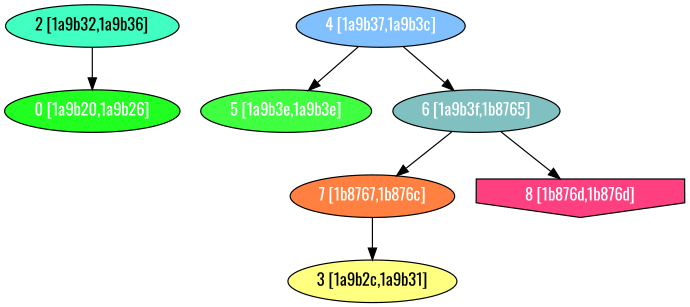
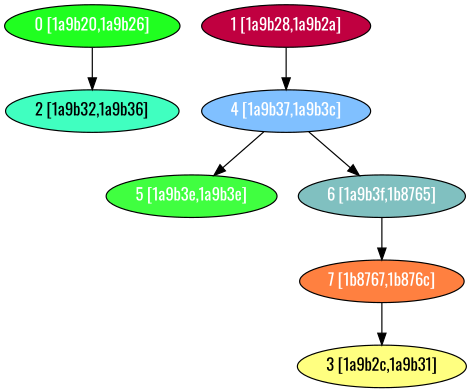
none -> (286, 26)
(92, 63) -> (92, 63)
(580, 196) -> none
